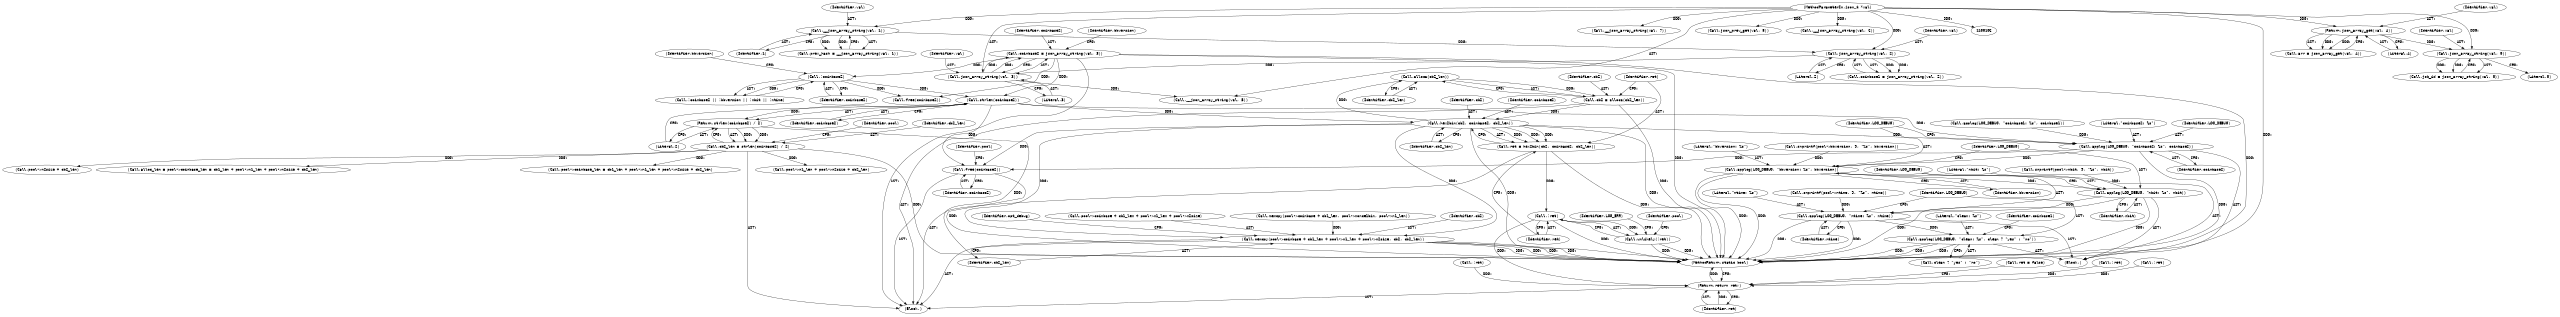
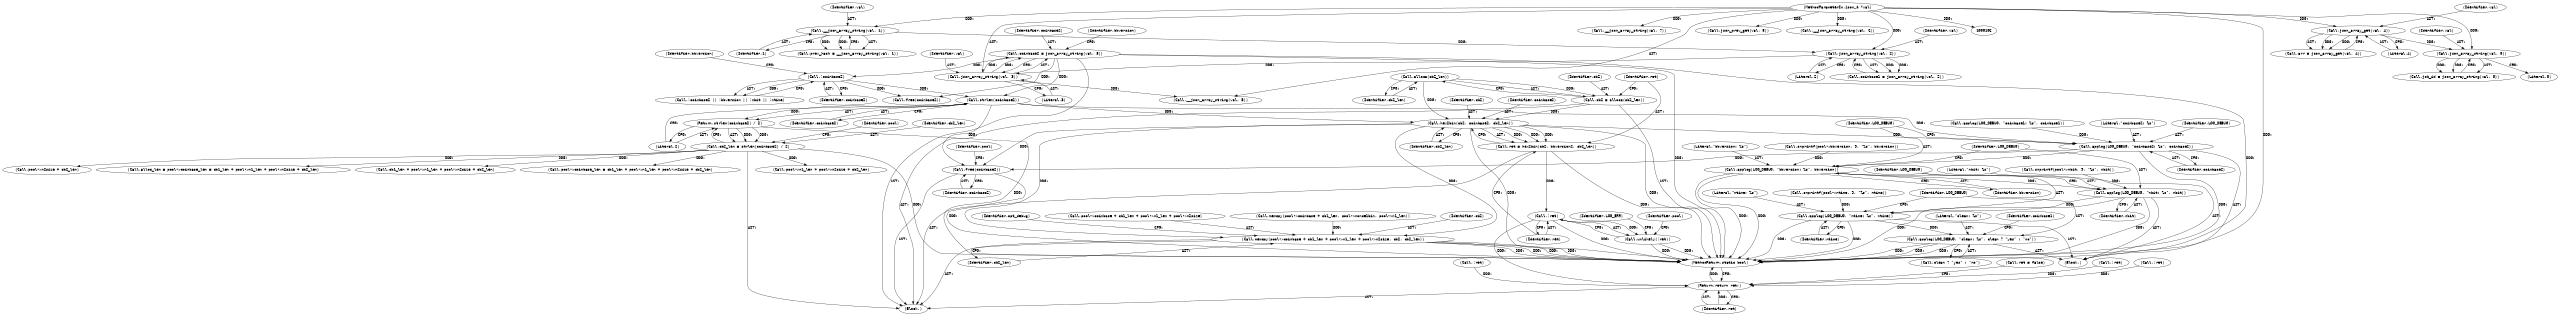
(1984, 31) -> (1984, 31)
(2358, 31) -> (2358, 31)
(1859, 65) -> (1859, 65)
(1339, 105) -> (1427, 105)
(1546, 147) -> (1546, 147)
none -> (435, 170)
(1665, 181) -> (1665, 181)
